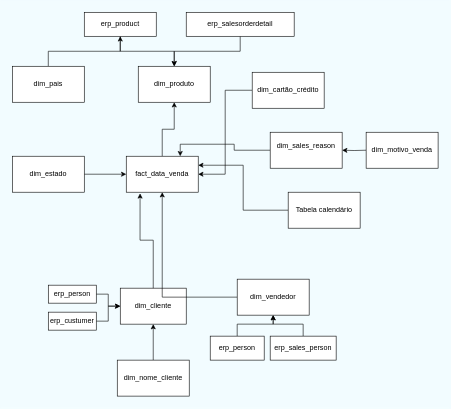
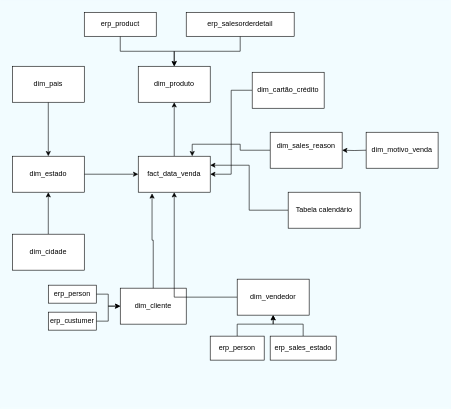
(75, 51) -> (48, 150)
(162, 174) -> (174, 174)
none -> (48, 233)
none -> (48, 252)
(303, 348) -> (303, 348)
(153, 359) -> none
(153, 378) -> none
